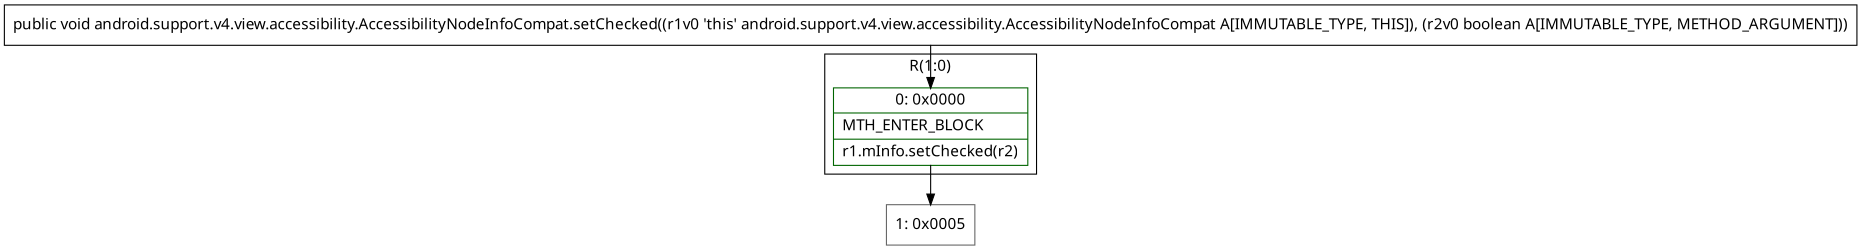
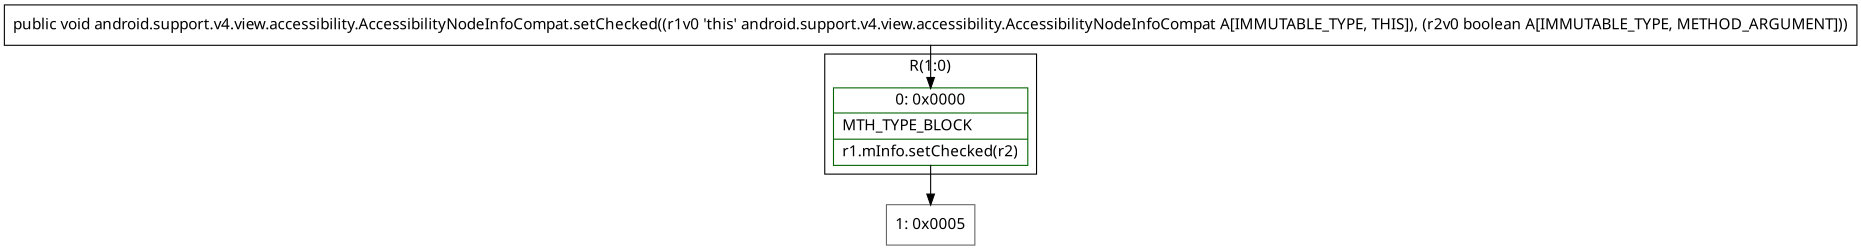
(913, 126) -> (908, 126)
